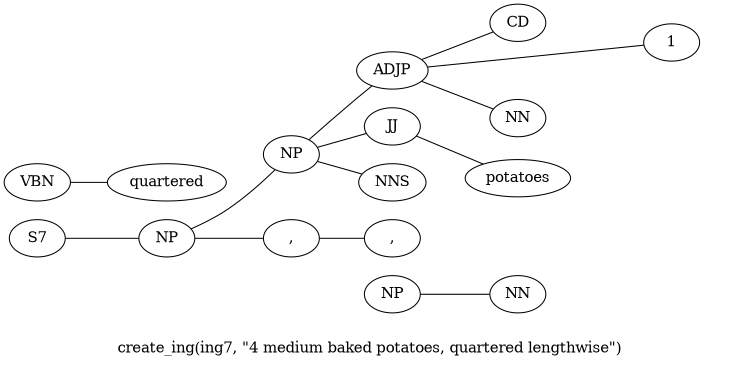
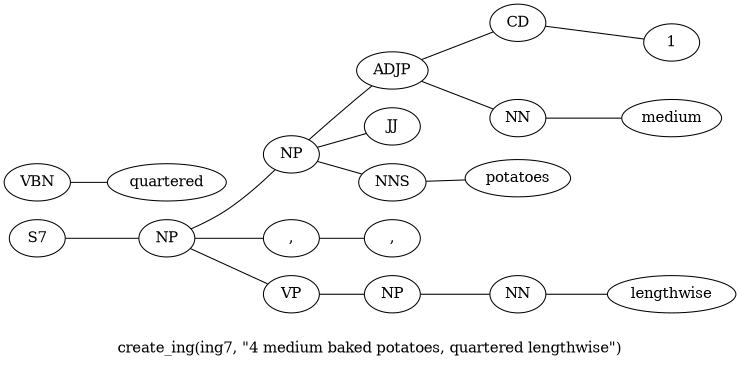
(536, 56) -> (595, 33)
none -> (672, 118)
(450, 150) -> (446, 181)
none -> (291, 294)
none -> (672, 294)
